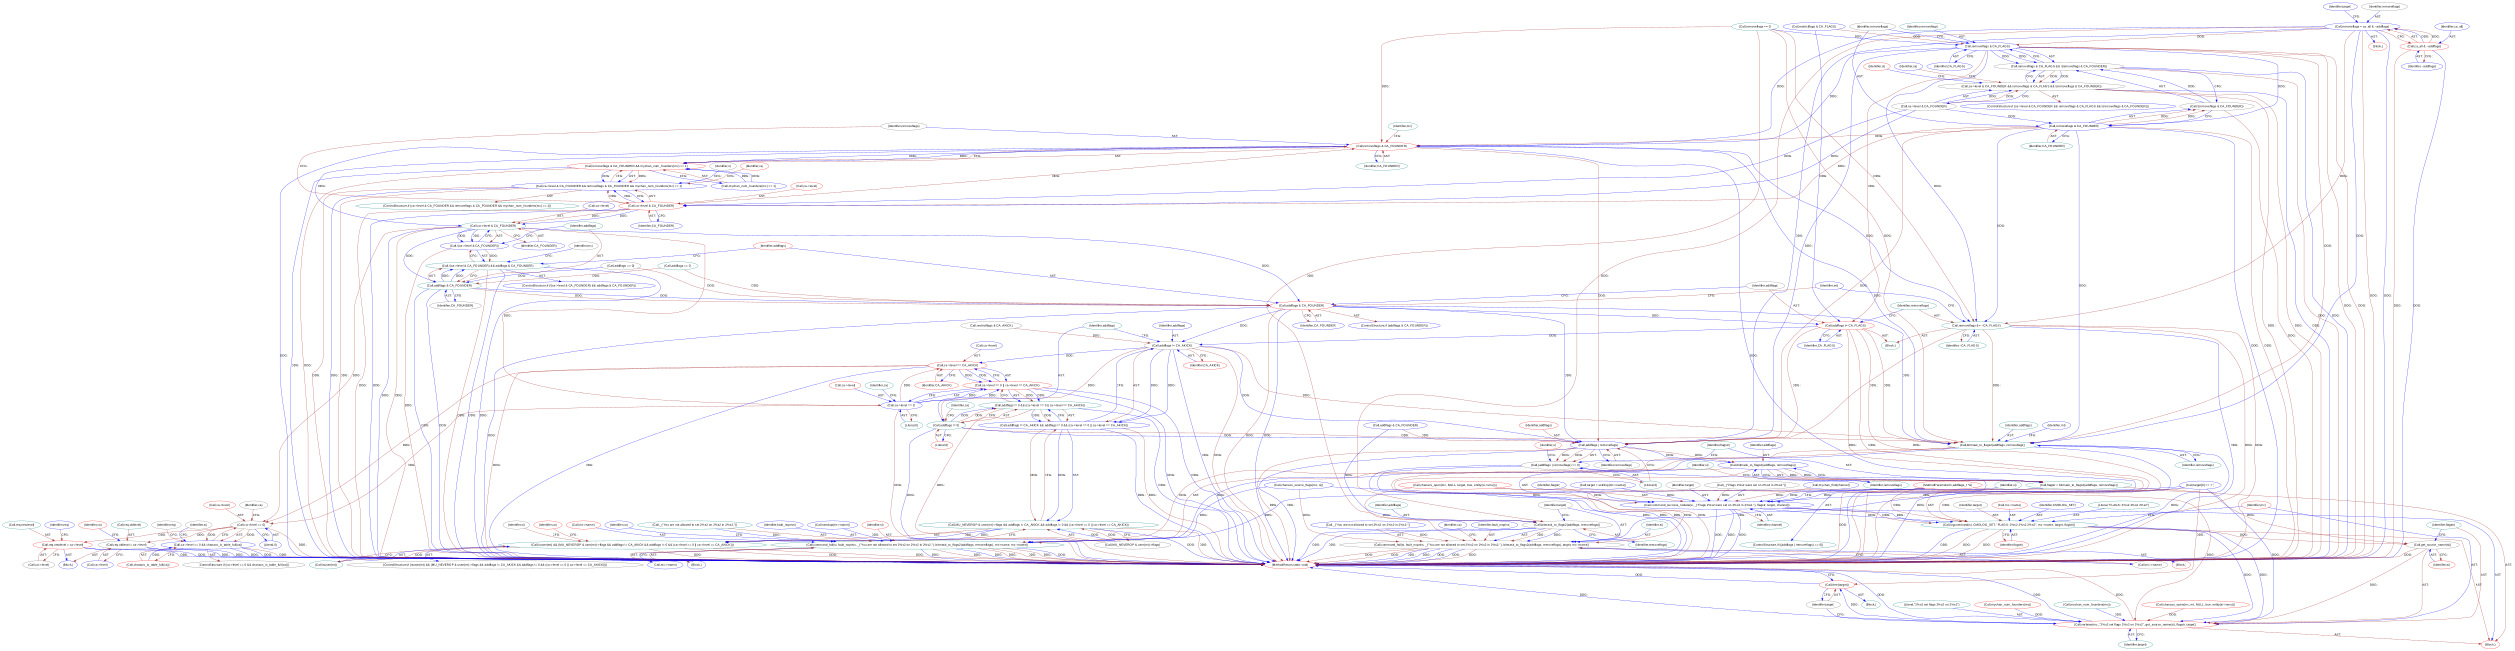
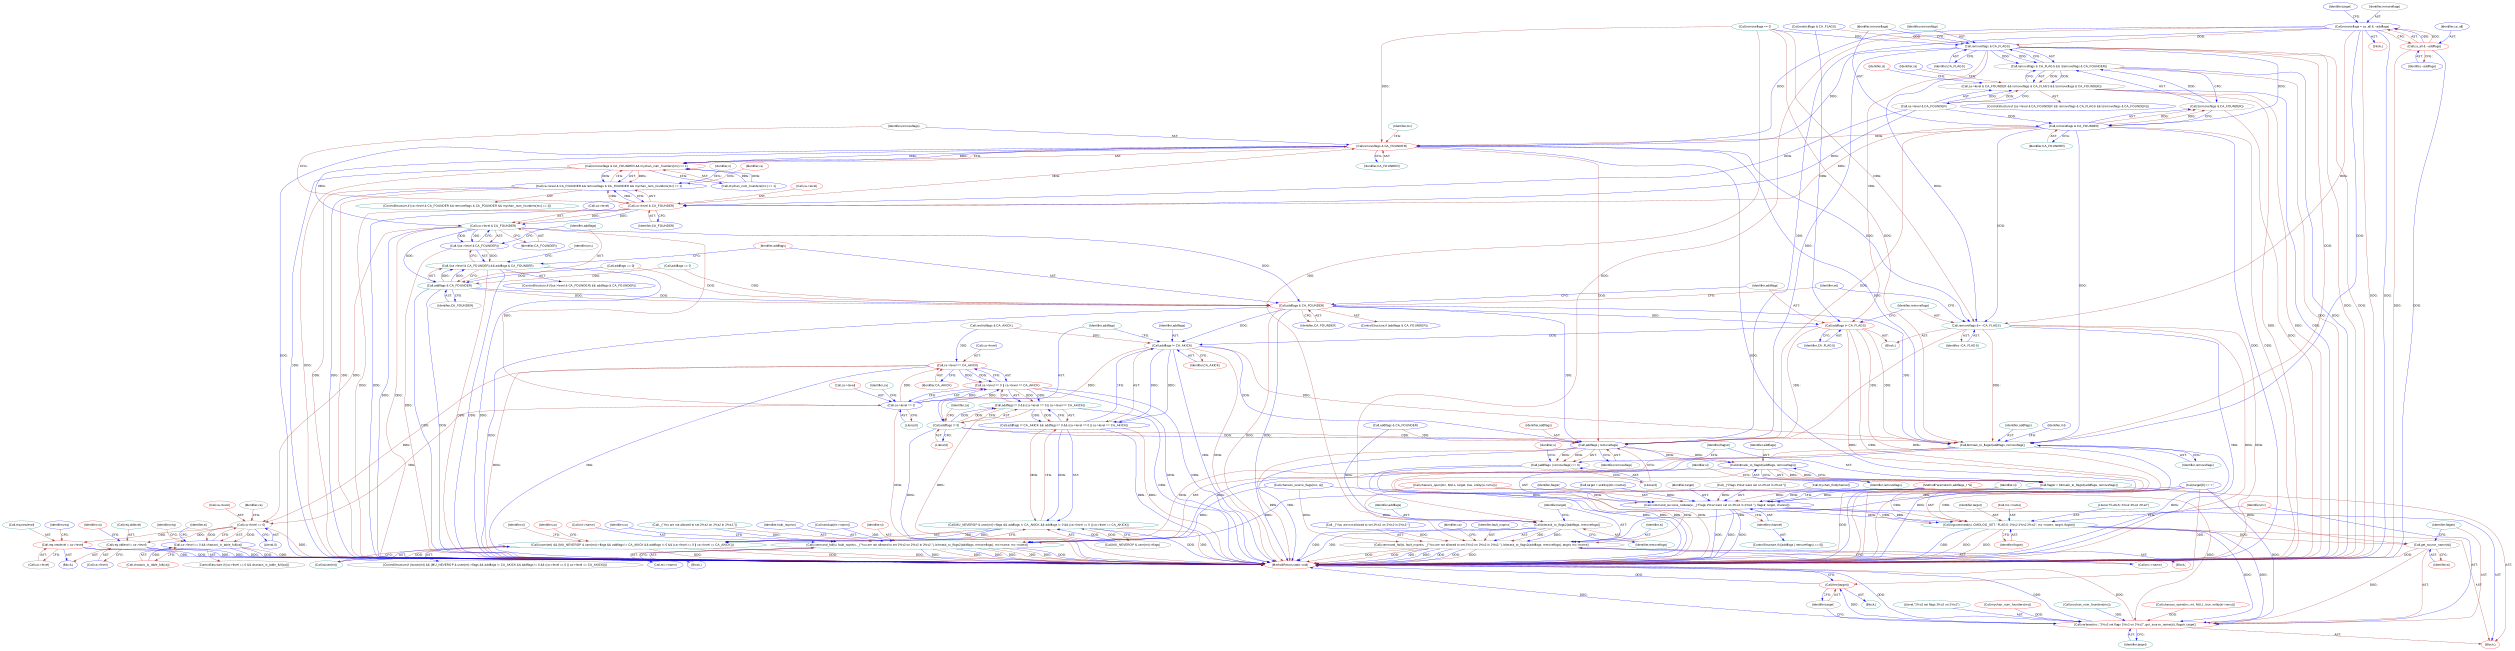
(1967, 336) -> (1967, 336)
(1064, 354) -> (961, 340)
(1892, 477) -> (1778, 534)
(2058, 505) -> none
